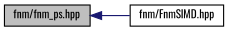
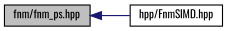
(177, 16) -> (176, 16)
